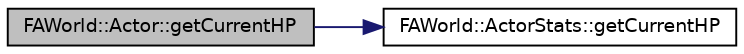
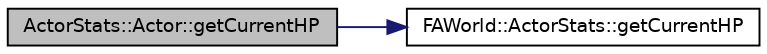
(161, 27) -> (172, 27)
